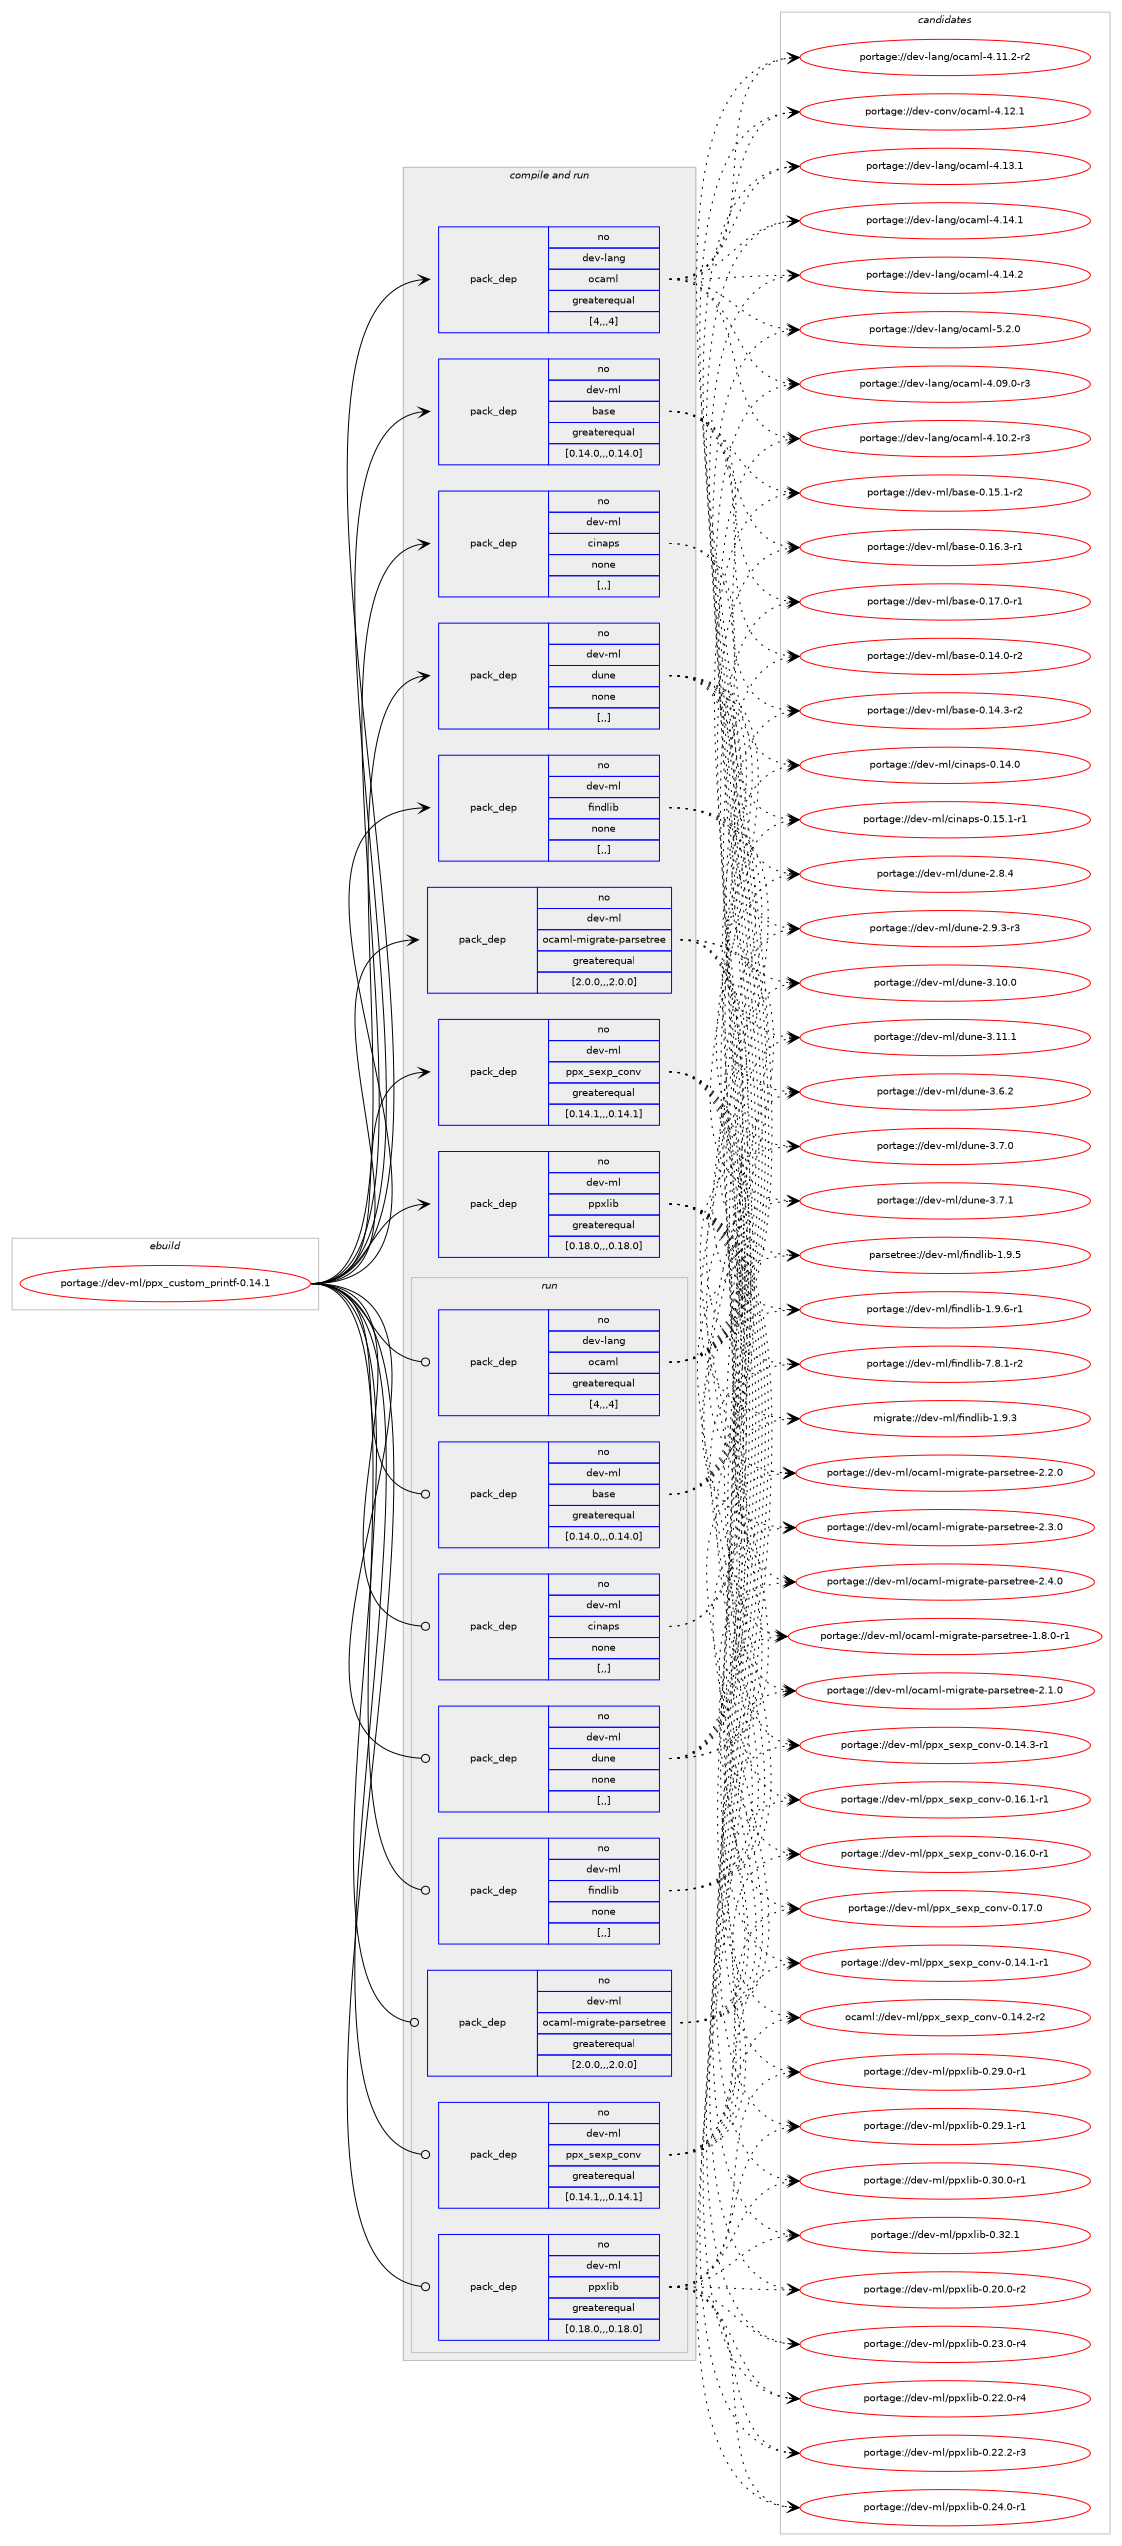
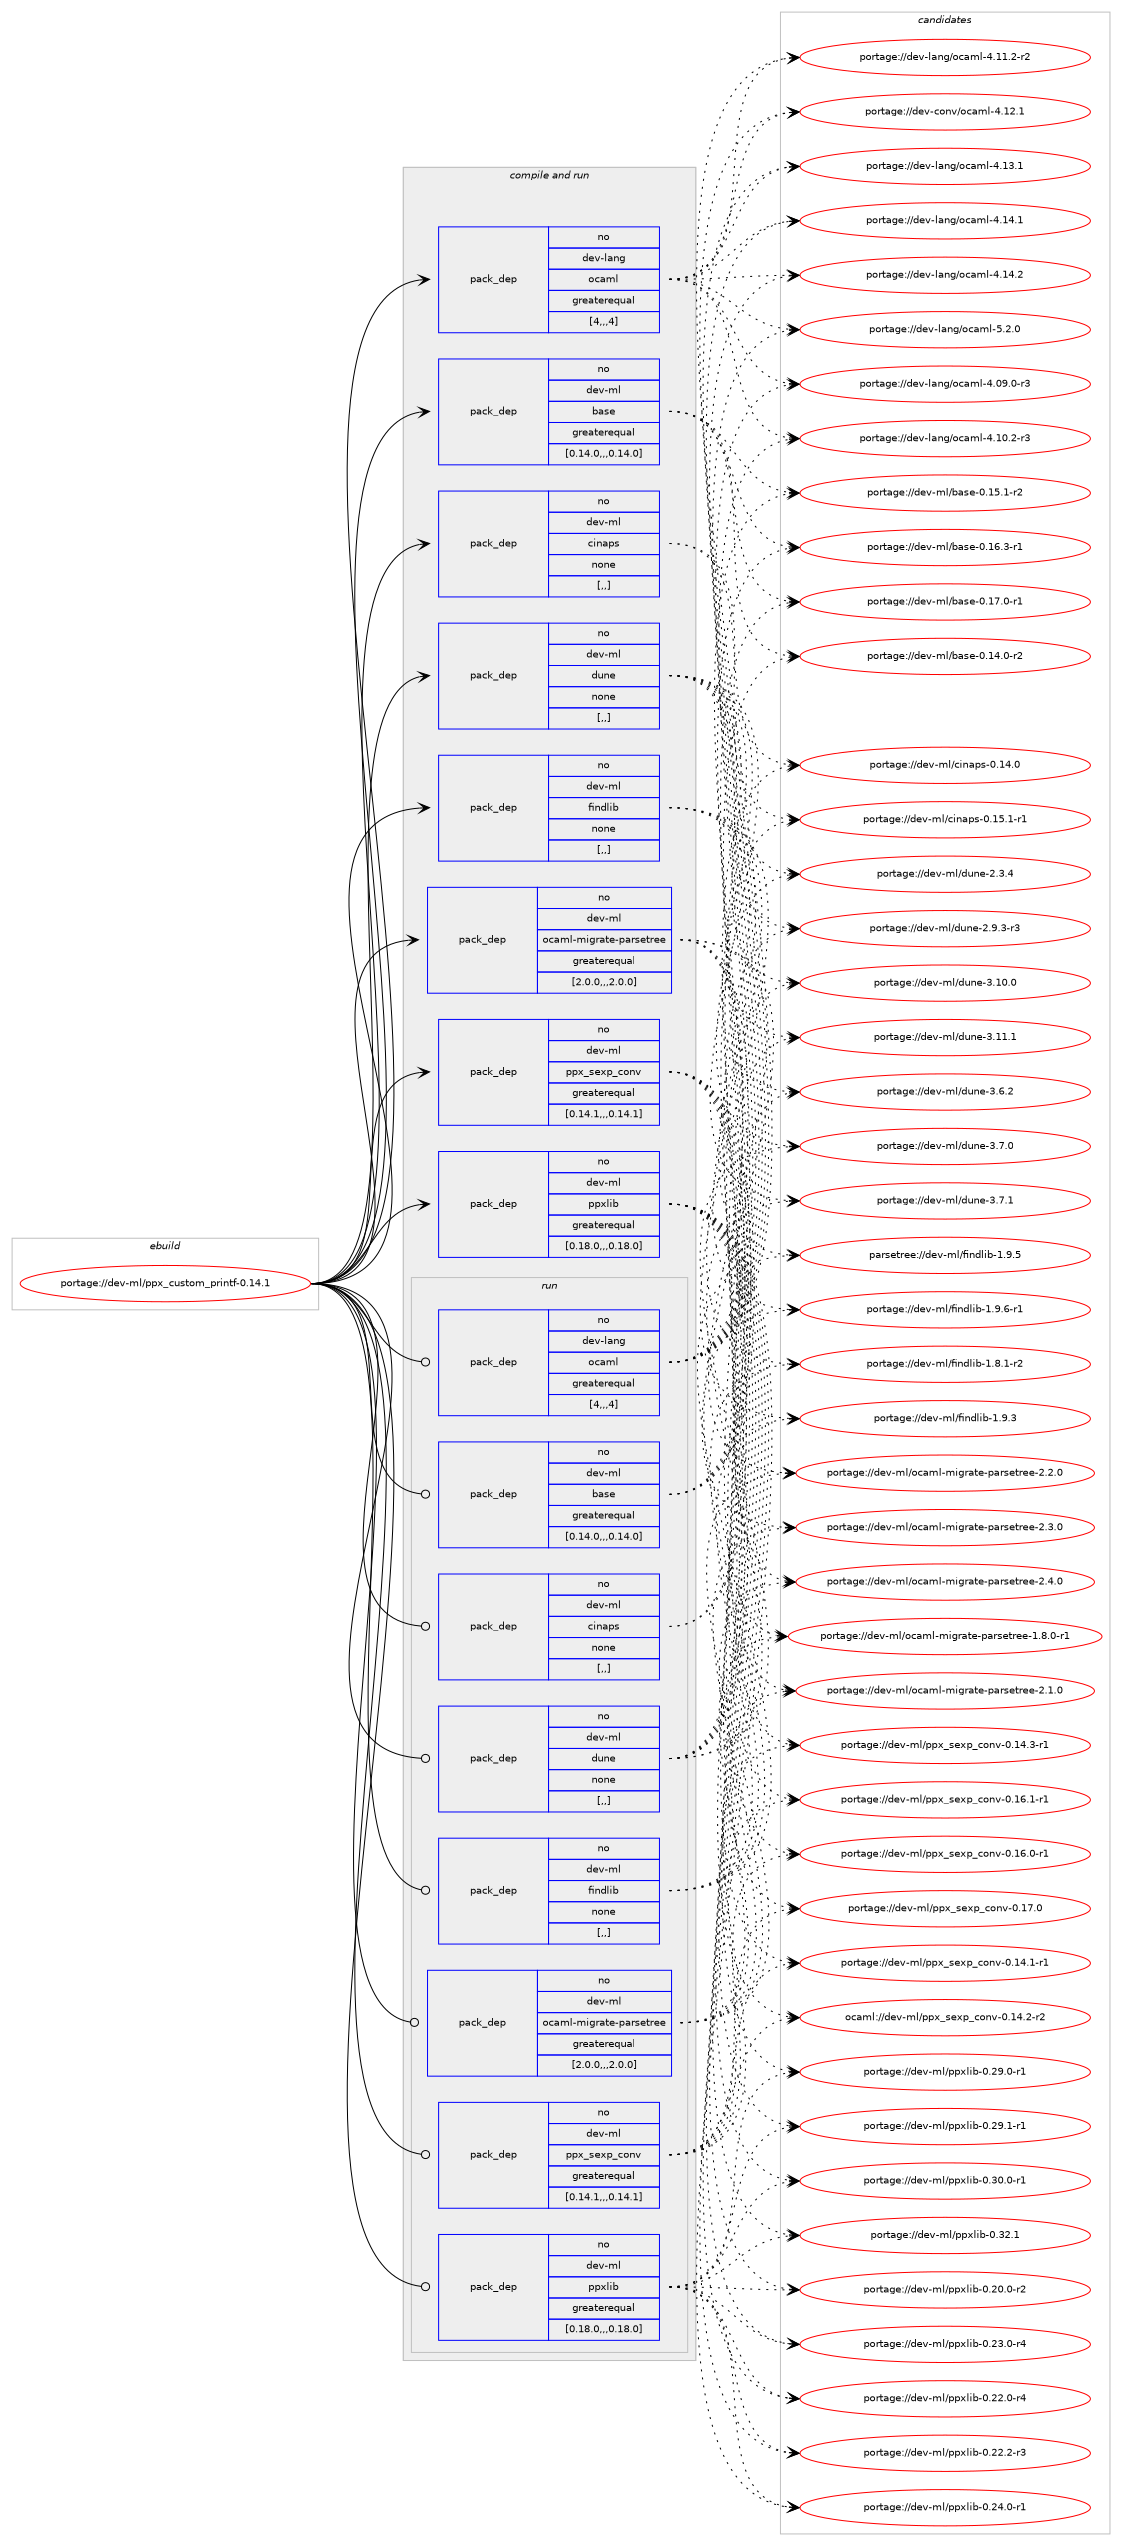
(945, 711) -> none
(945, 874) -> (945, 874)
(945, 1364) -> (945, 1364)
(945, 1419) -> (945, 1419)
